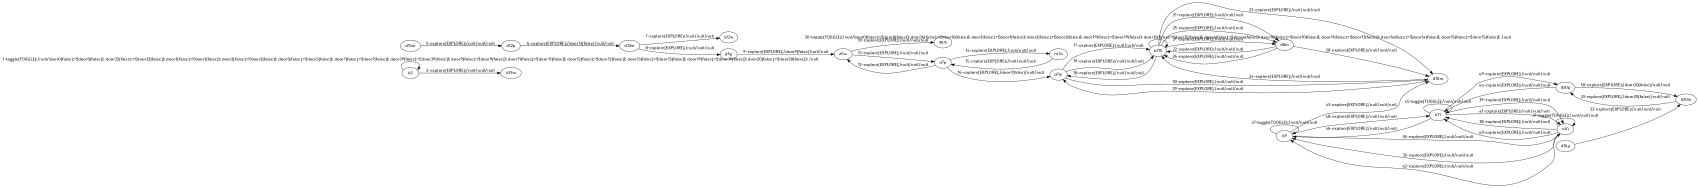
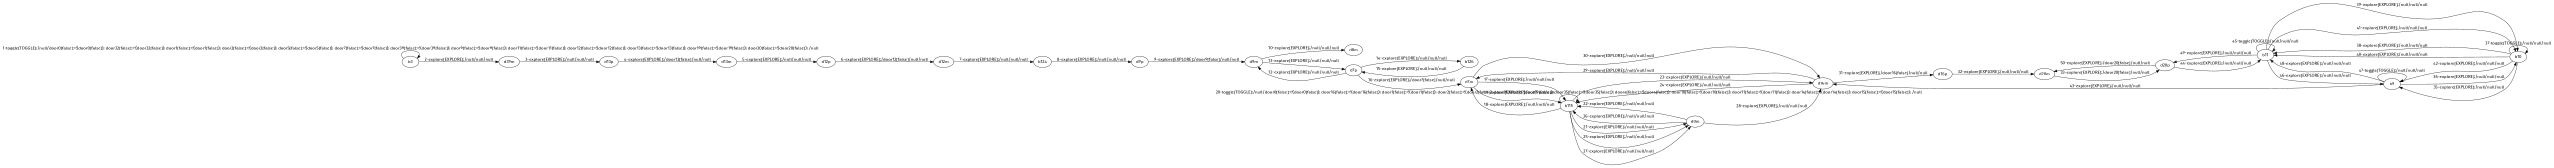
(677, 54) -> (1090, 62)
none -> (609, 62)
none -> (1882, 79)
